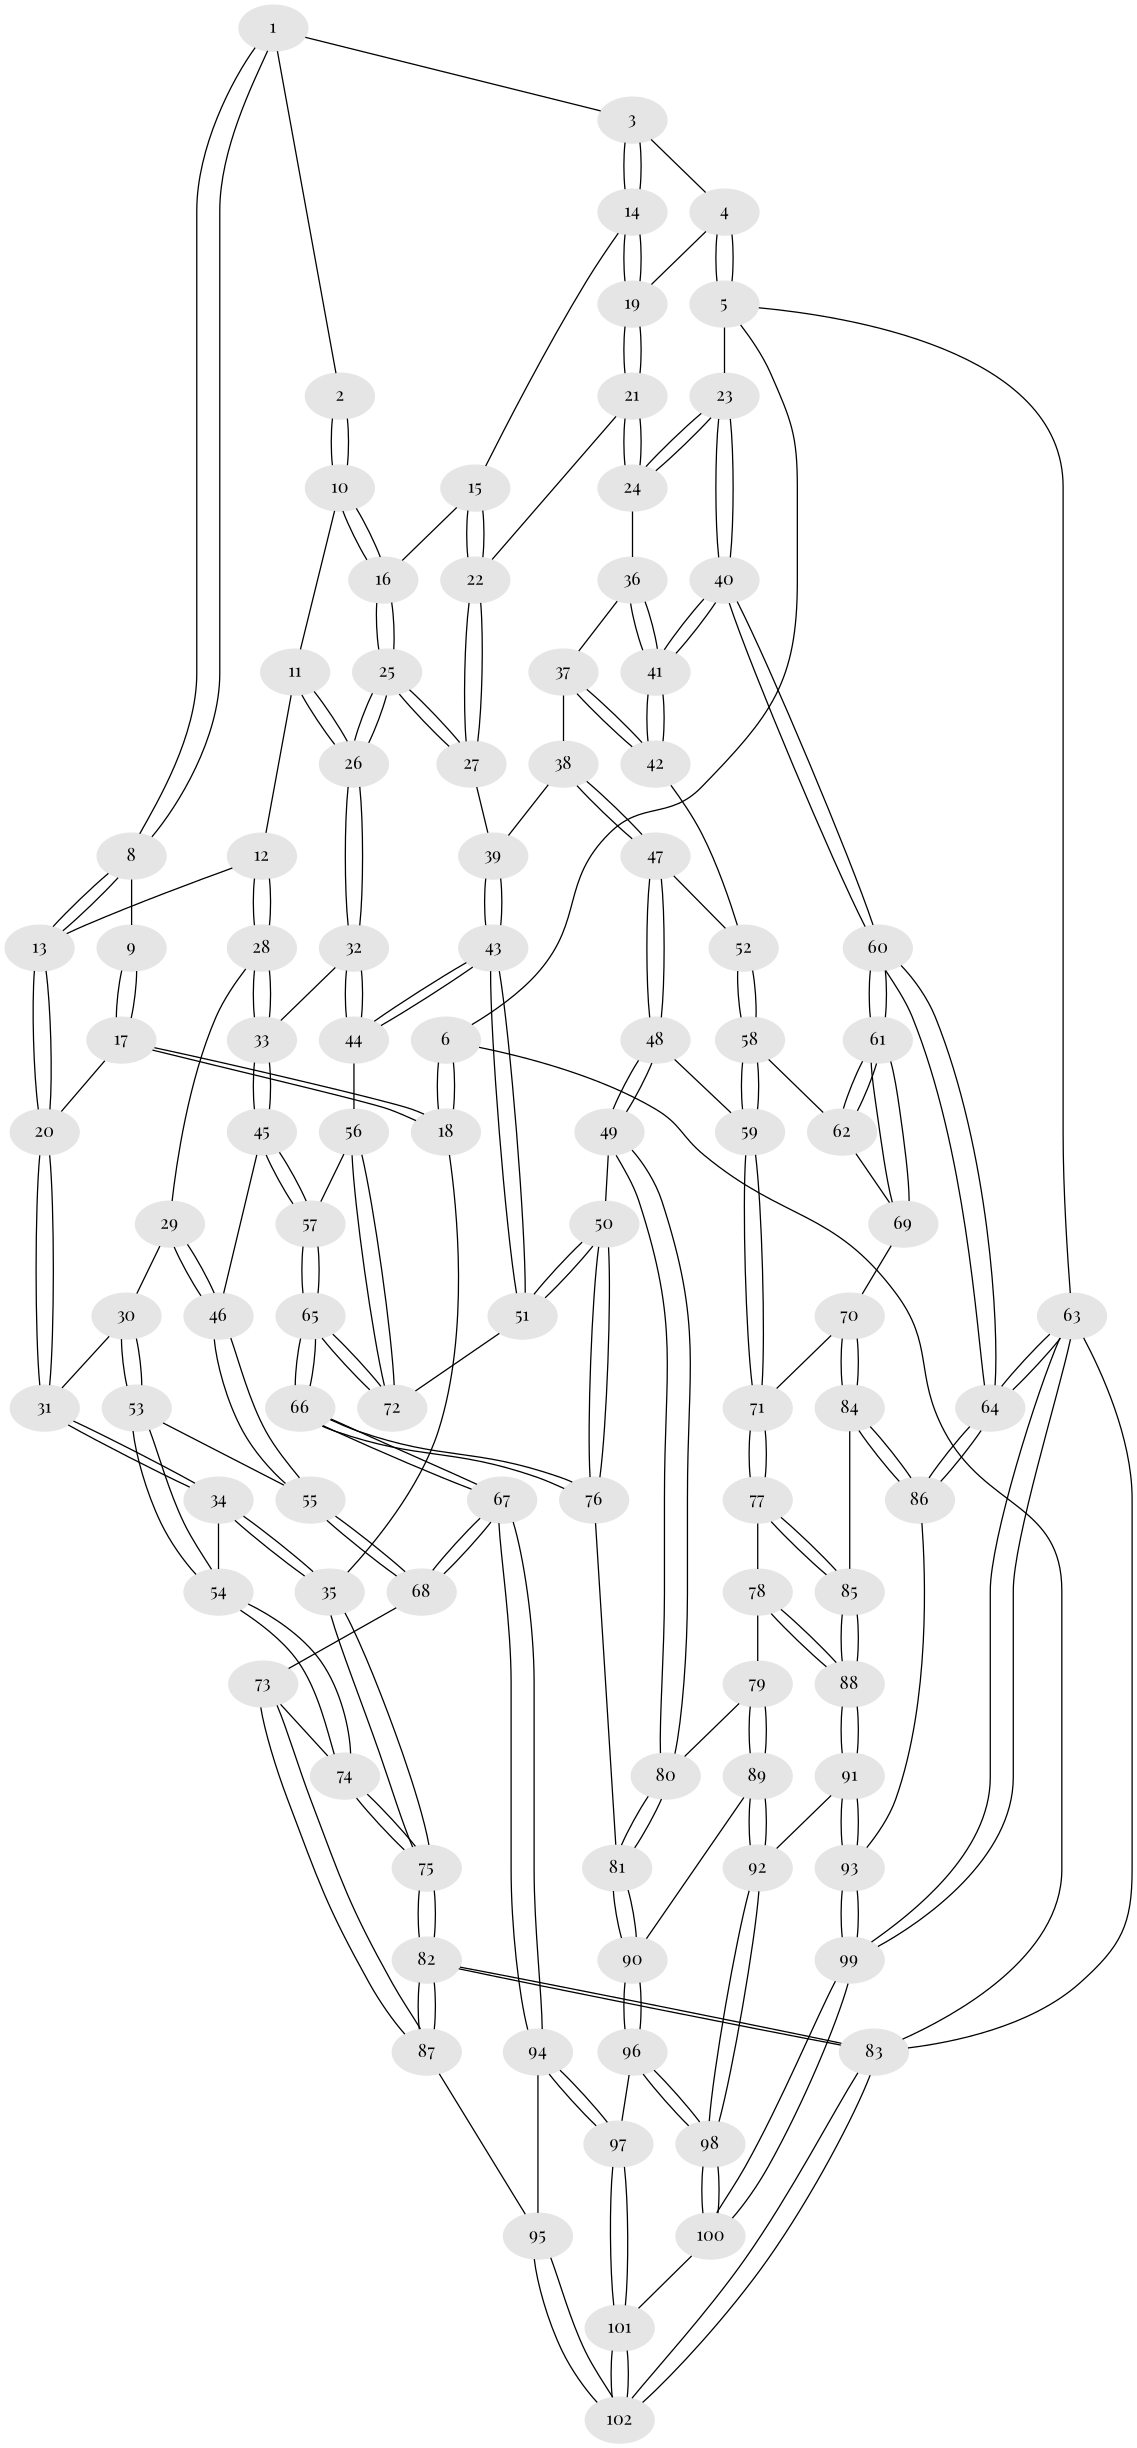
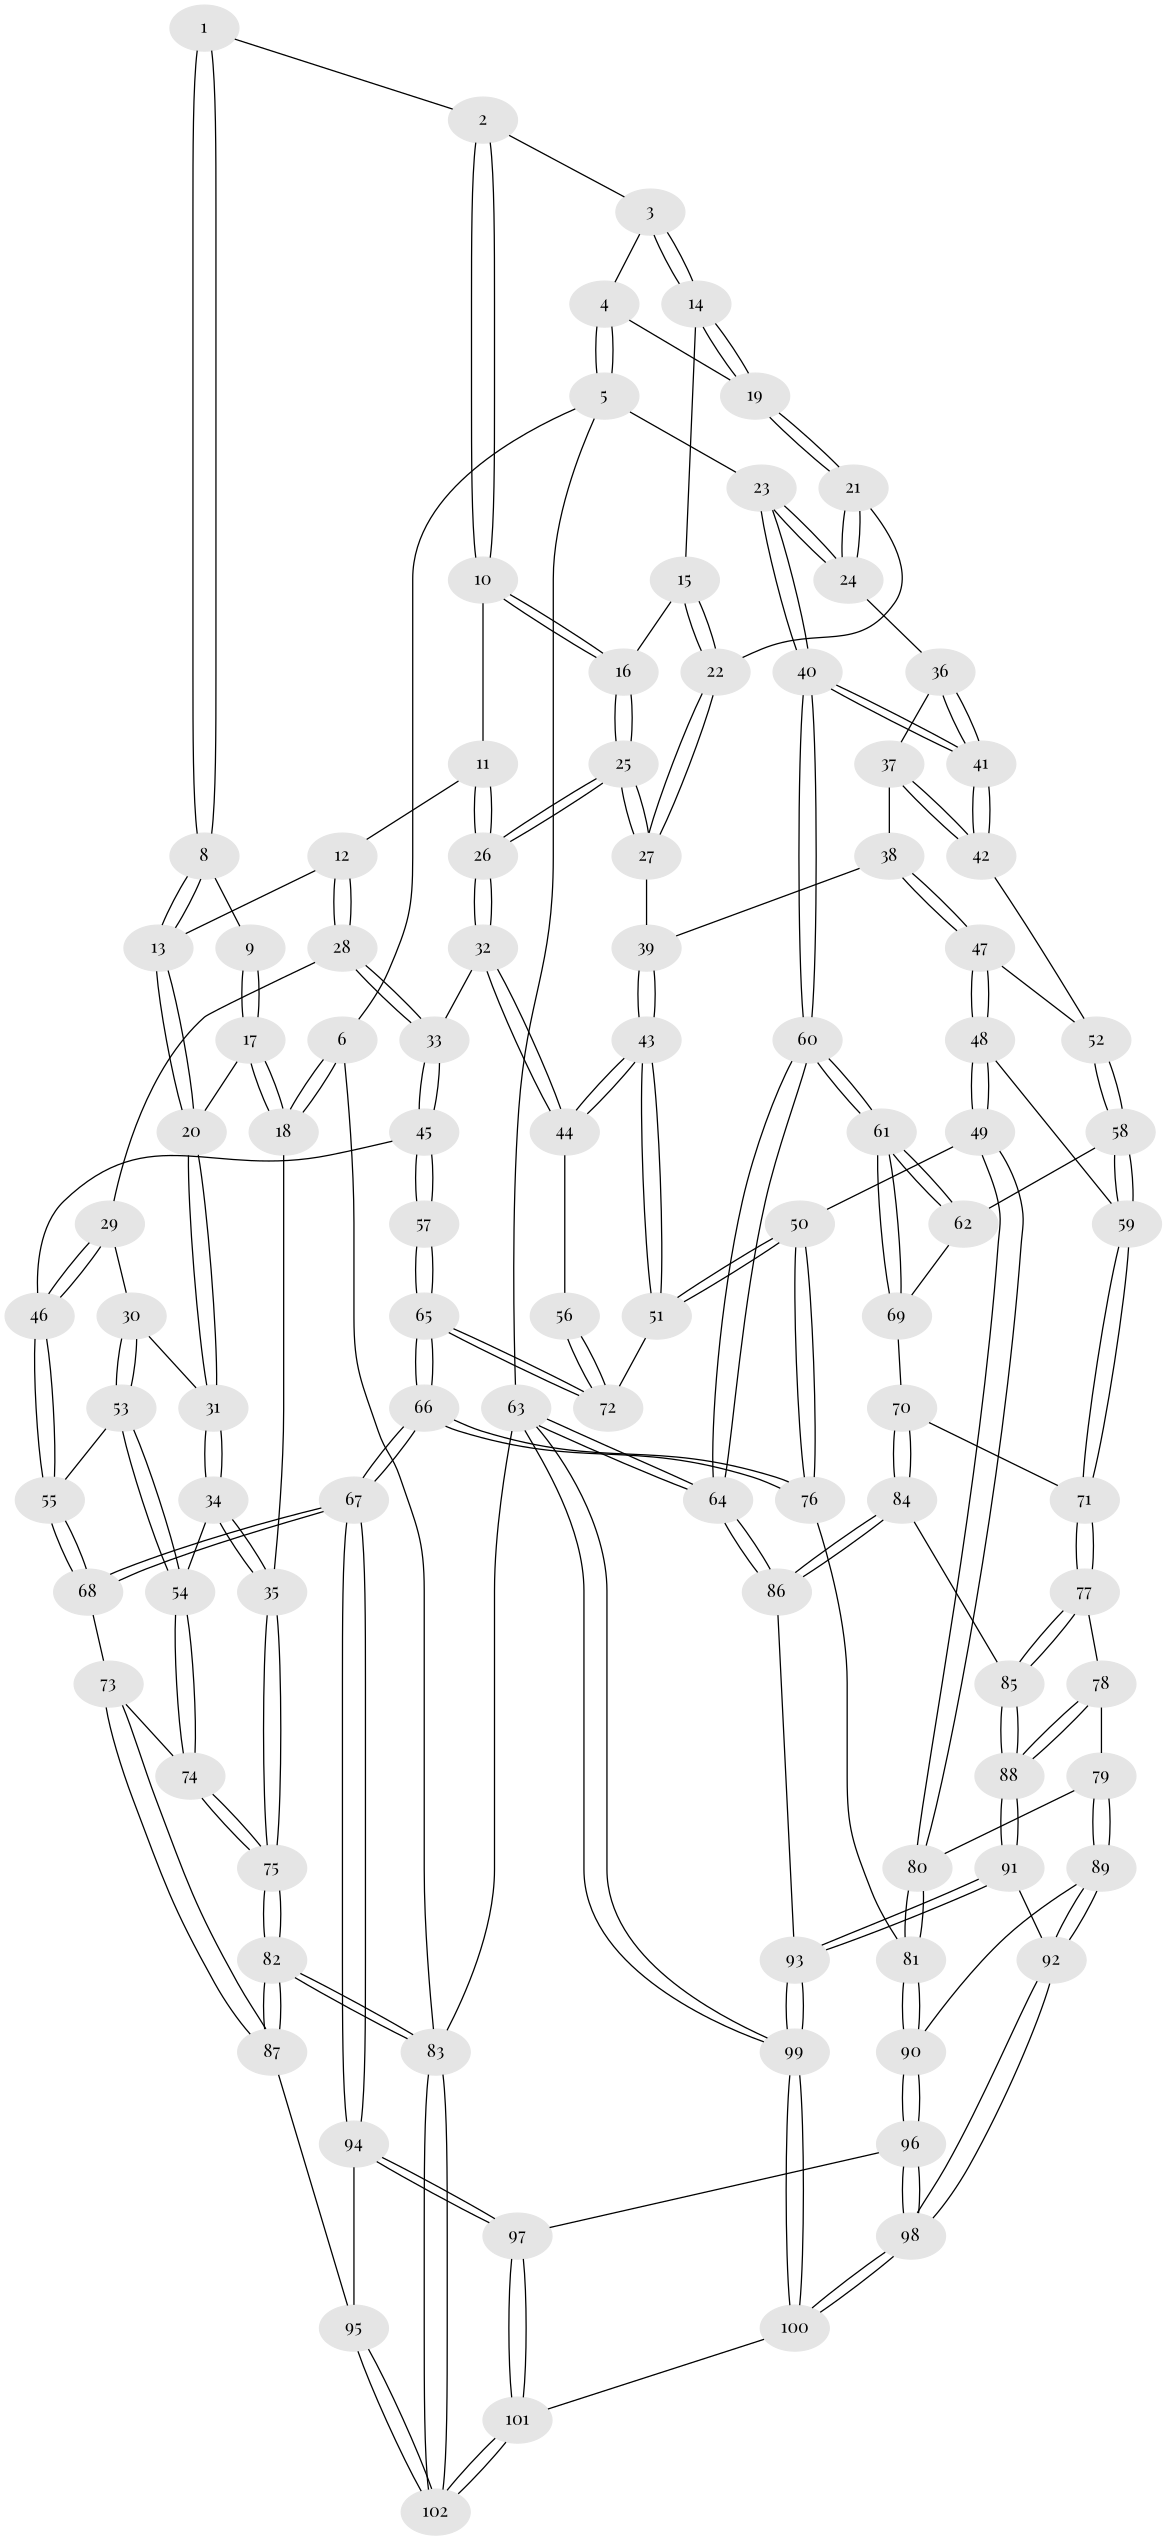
(453, 74) -> (567, 166)
(332, 1178) -> none
